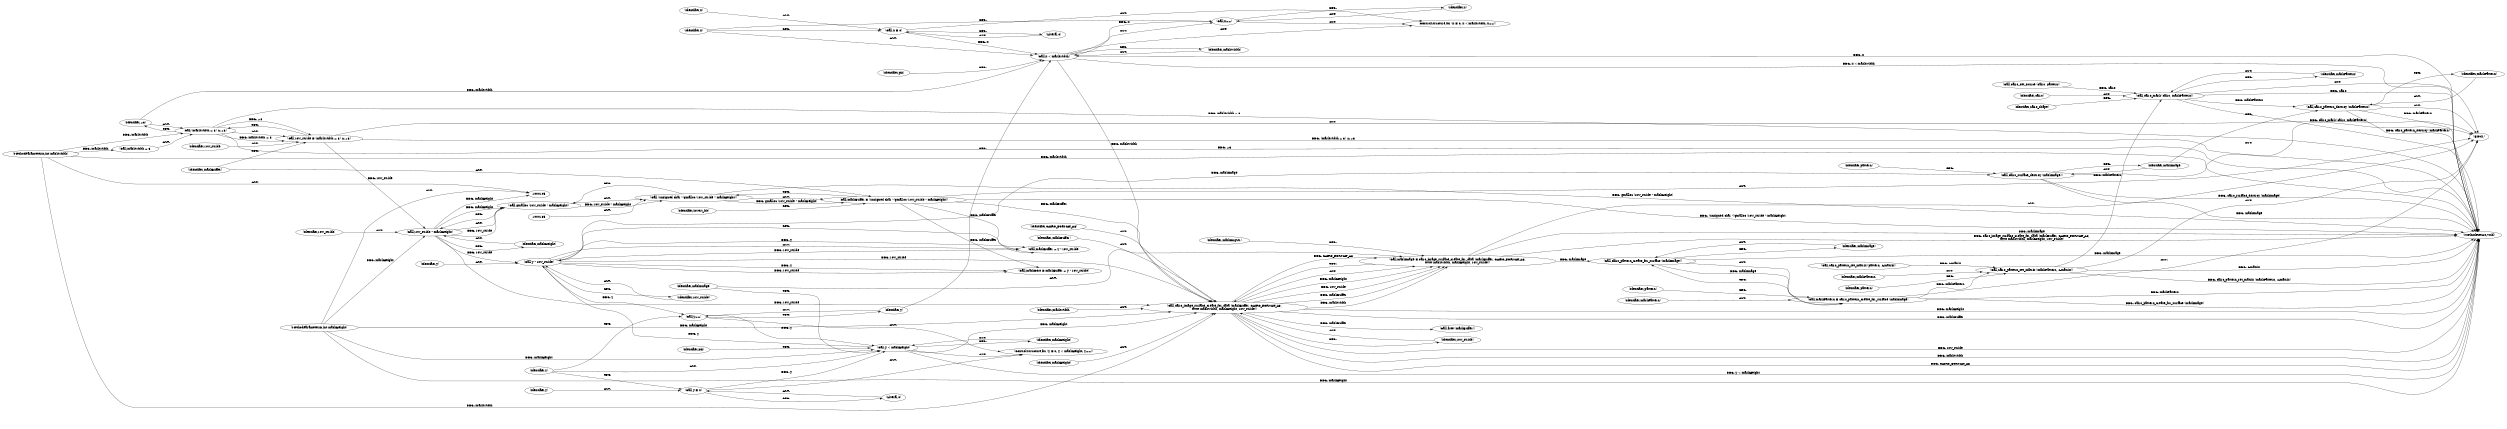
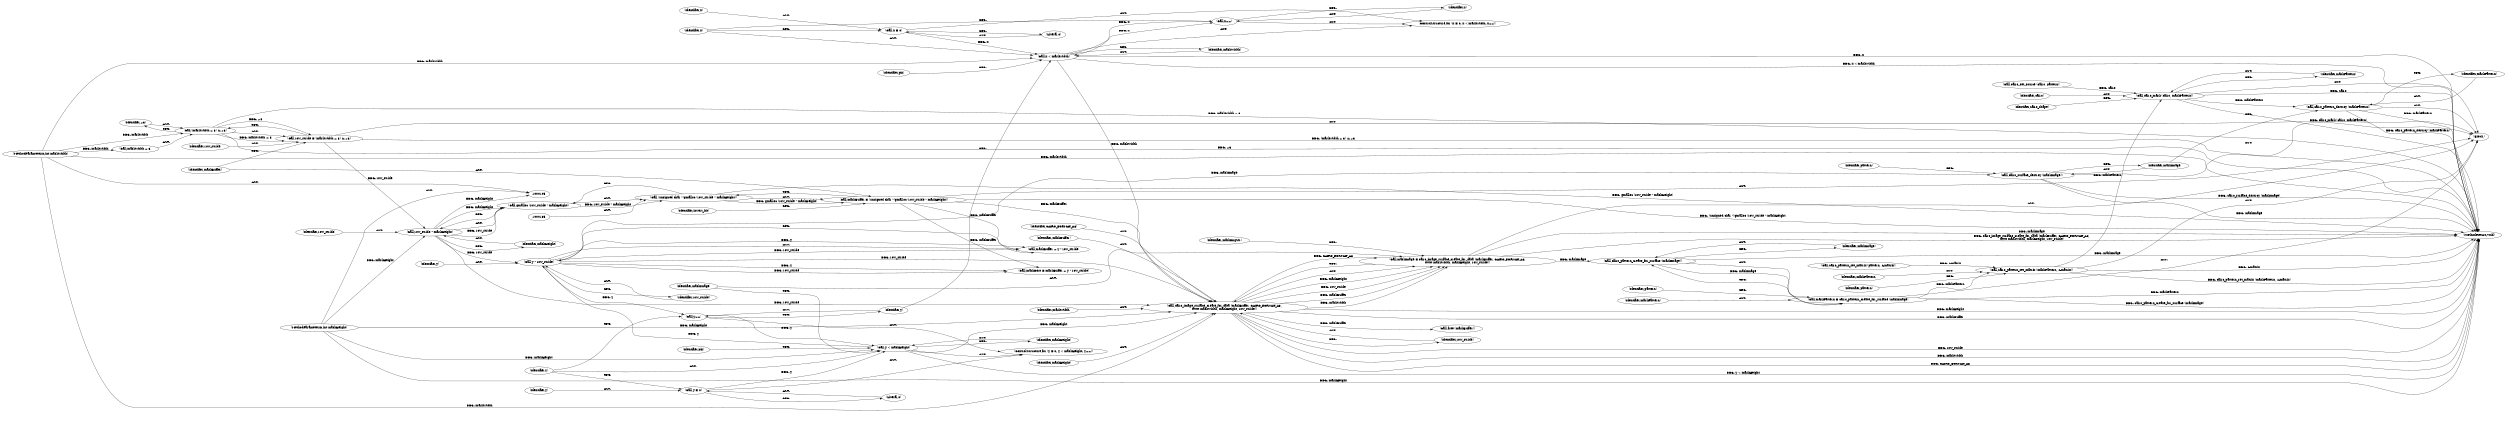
(1124, 31) -> (1124, 31)
(590, 92) -> (516, 63)
